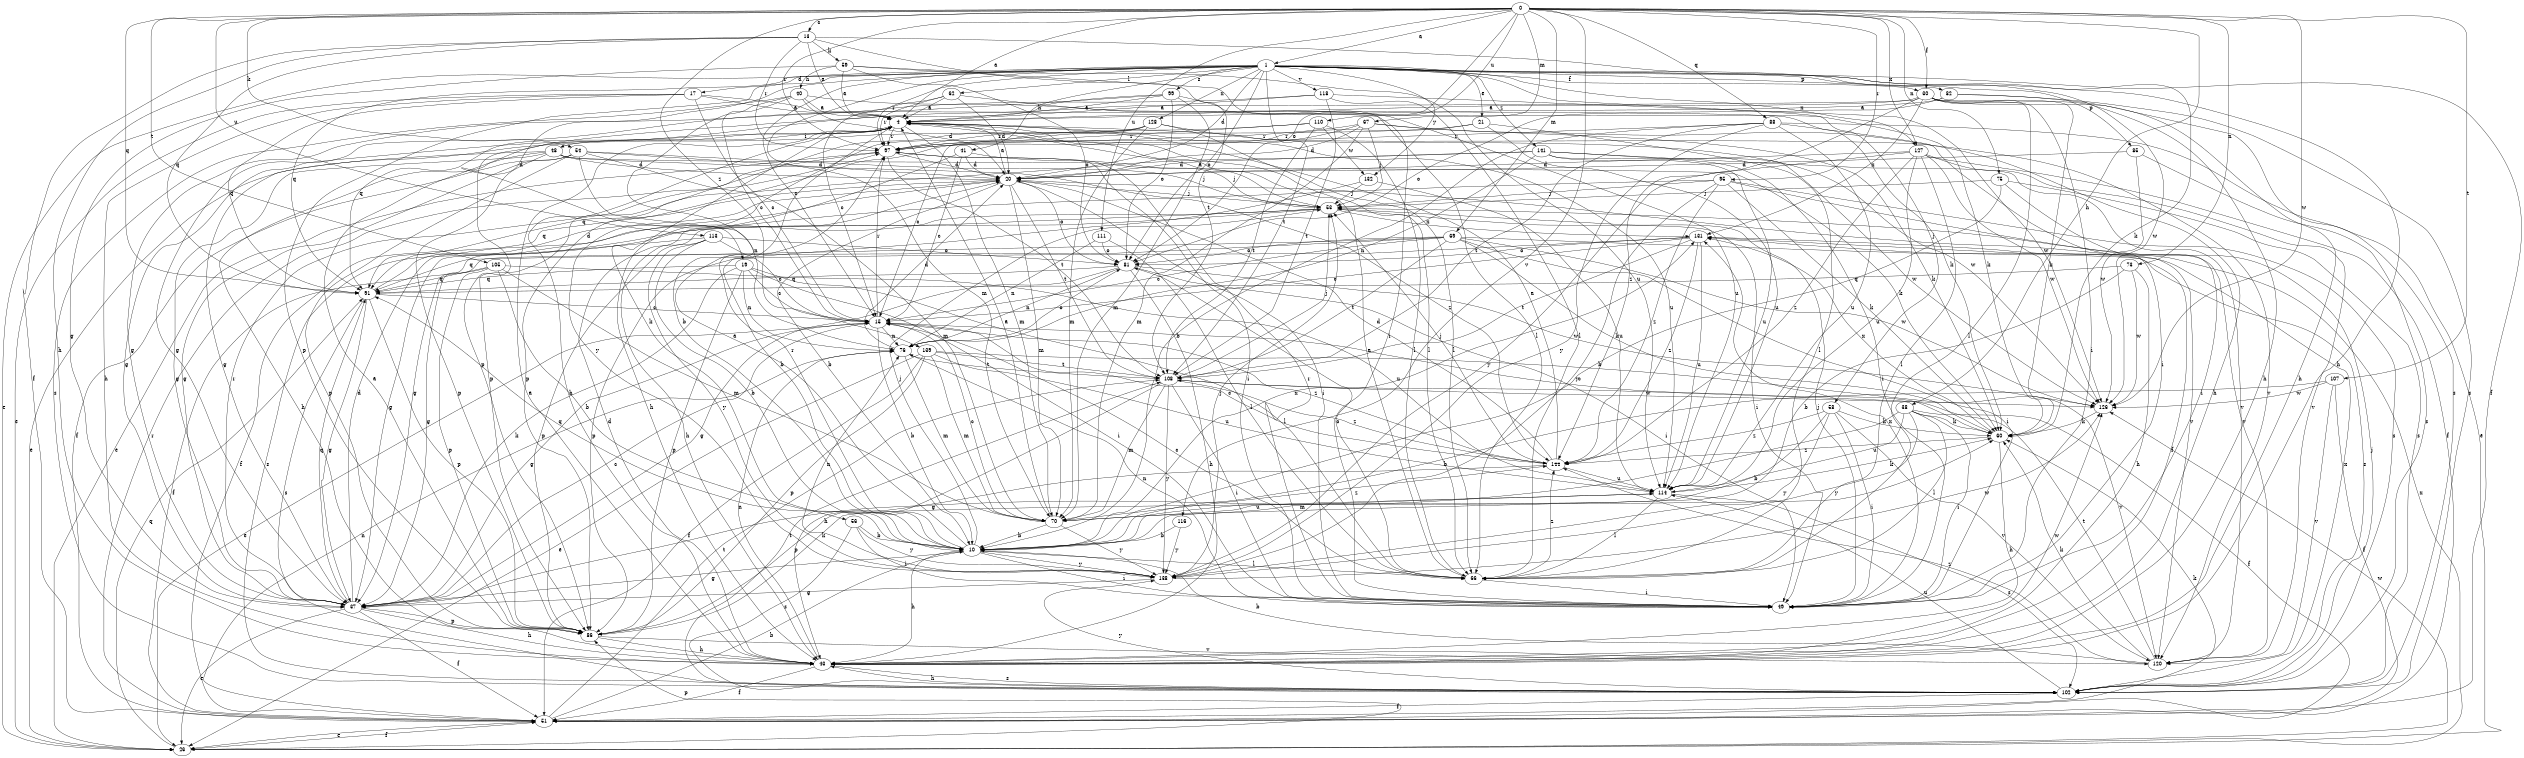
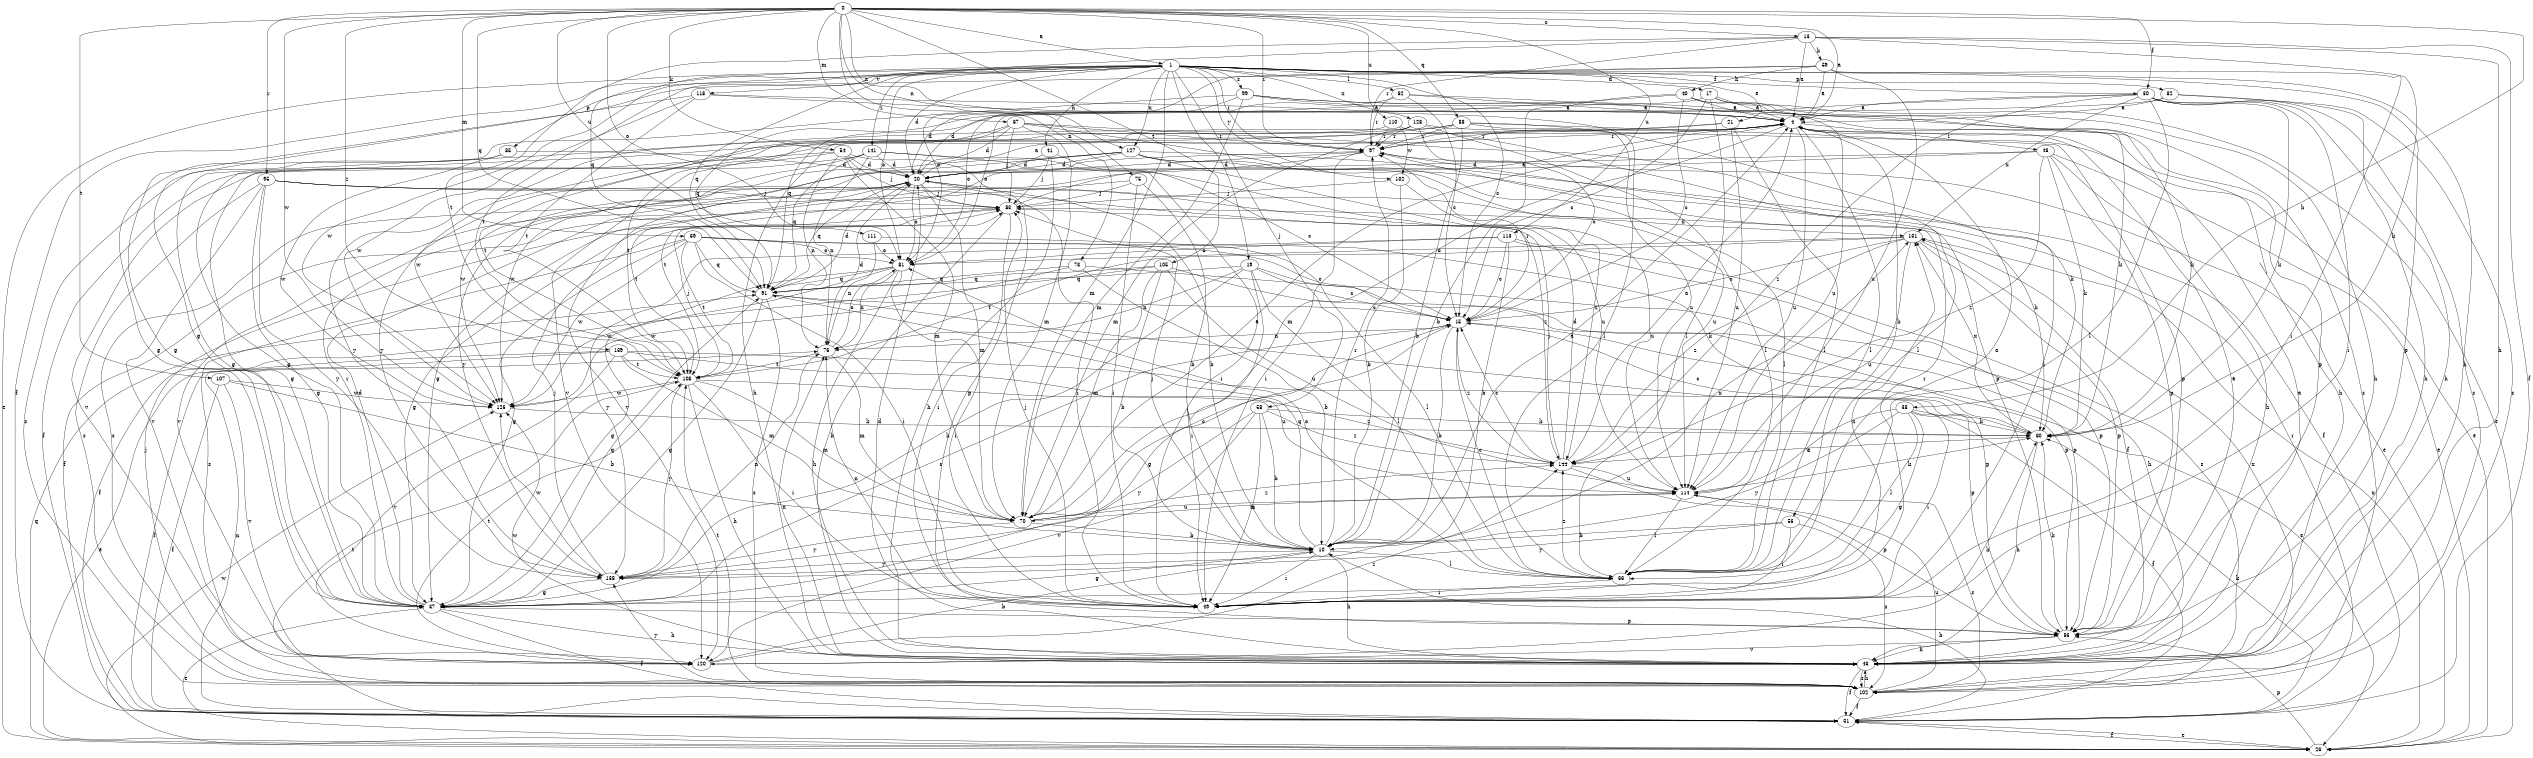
(1329, 208) -> (1008, 208)
(1252, 250) -> (576, 193)
(1182, 522) -> none
(544, 721) -> (1846, 721)
